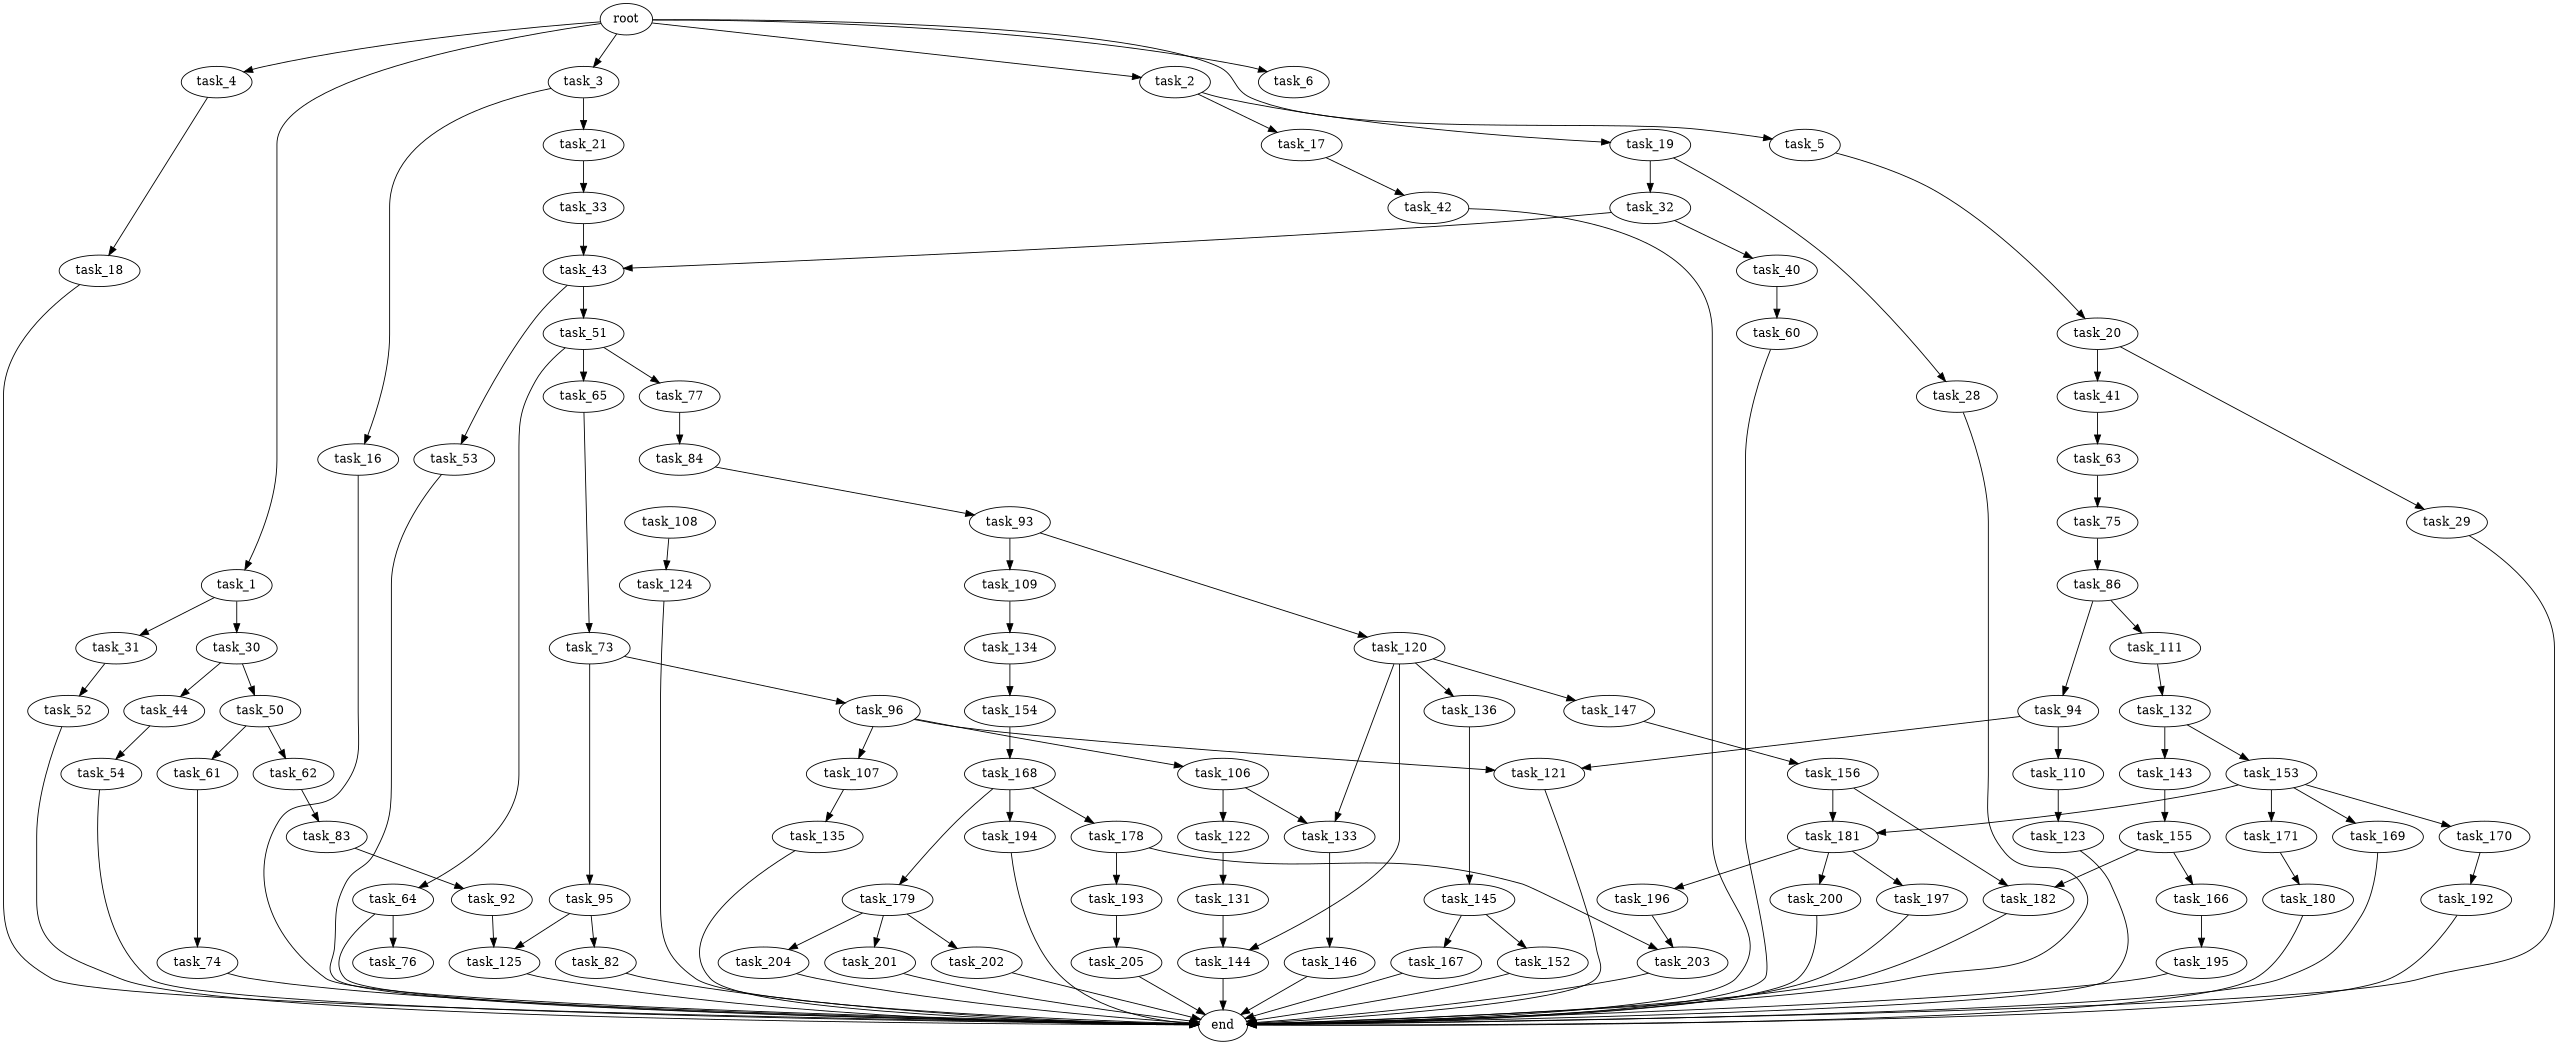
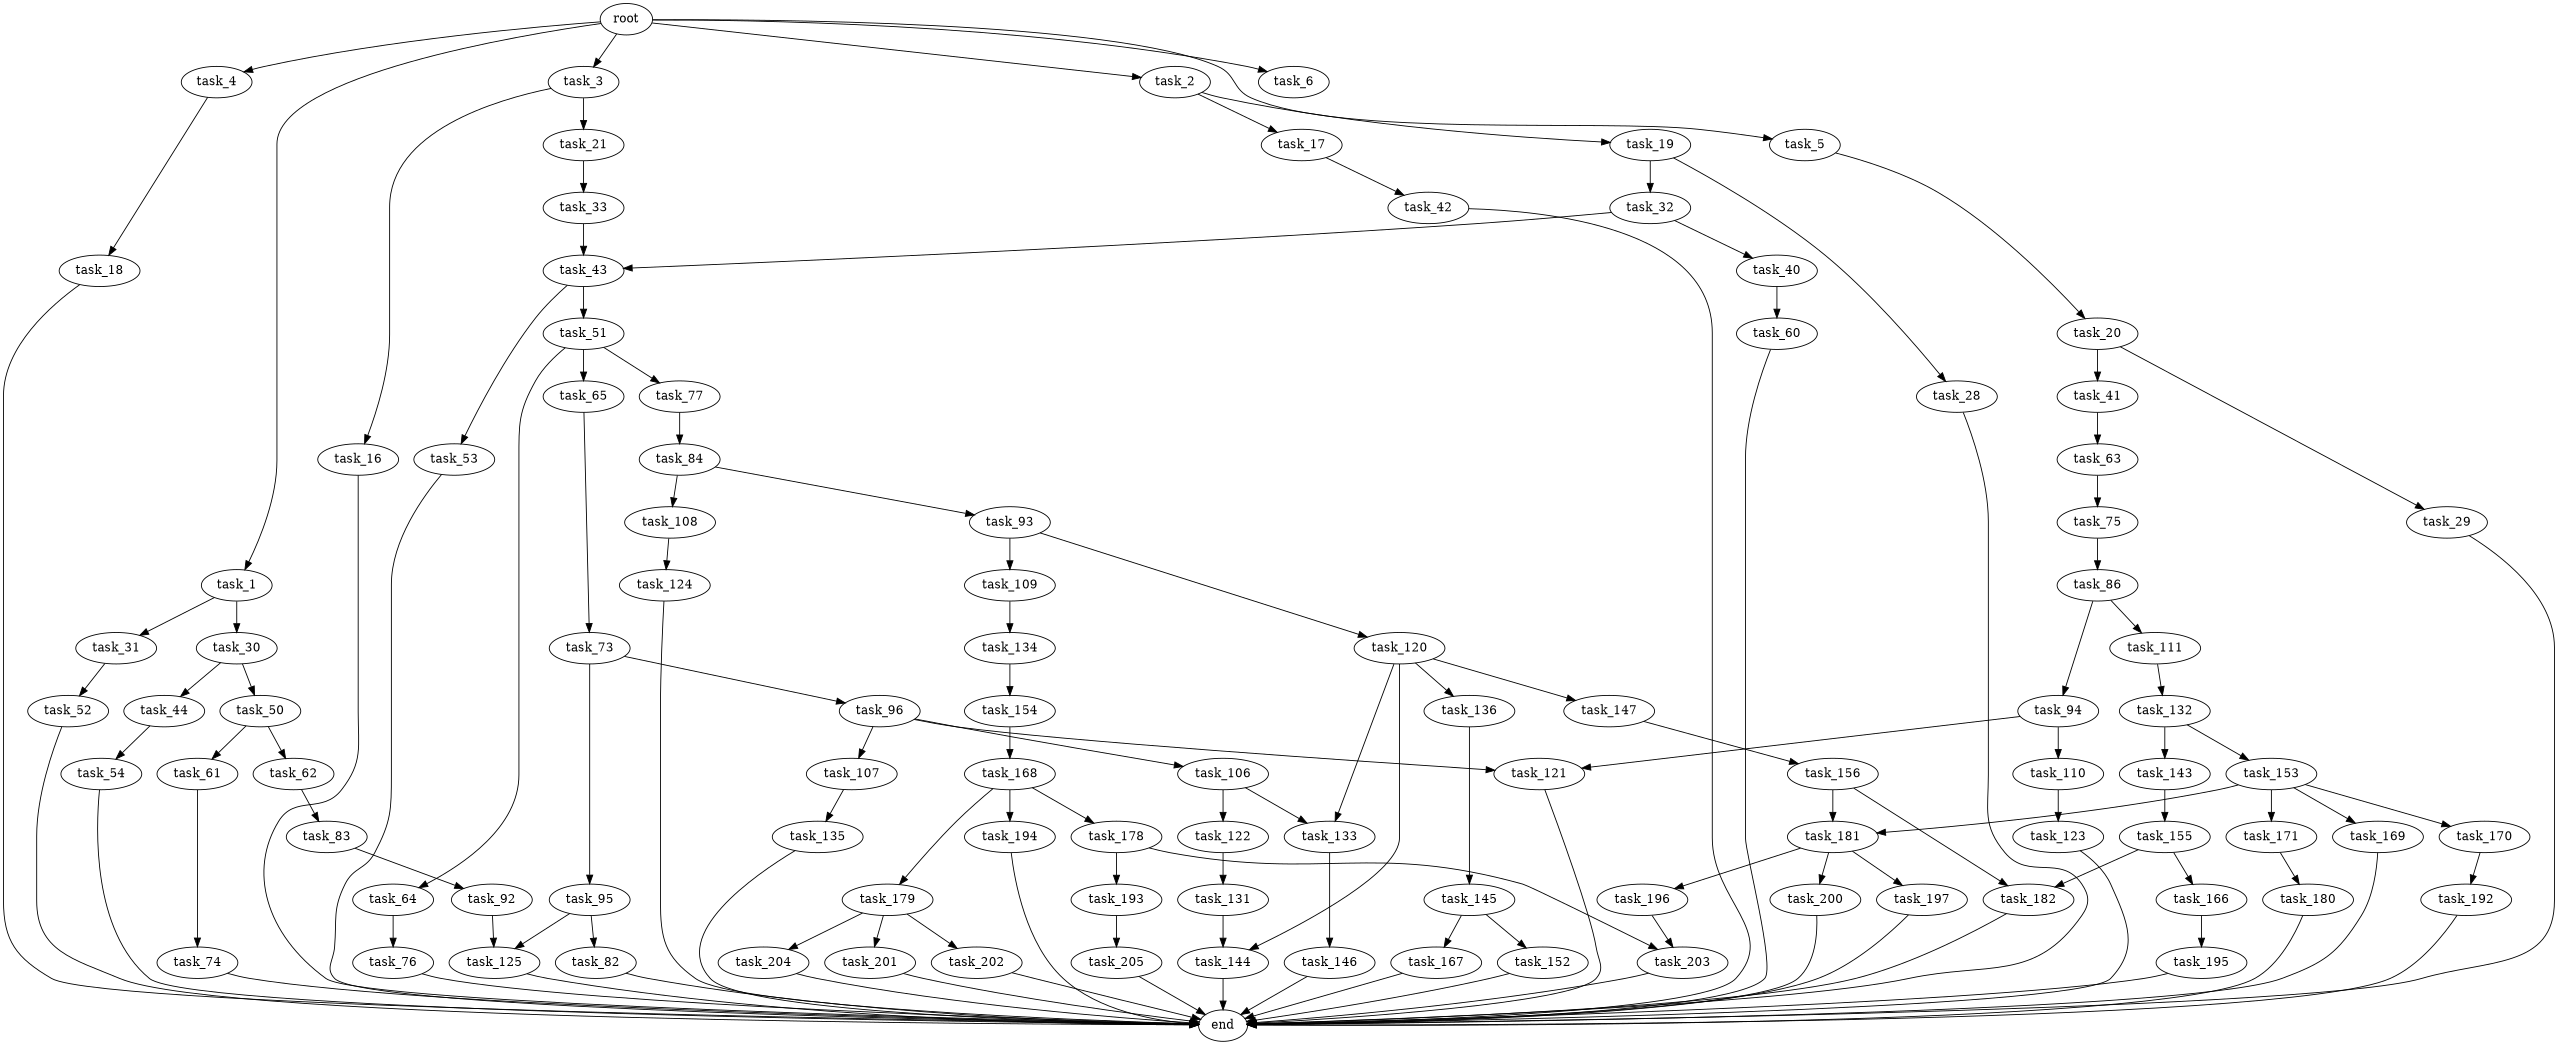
none -> (676, 487)
(727, 1012) -> (651, 1000)
